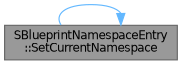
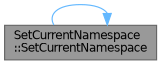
(91, 43) -> (81, 43)
